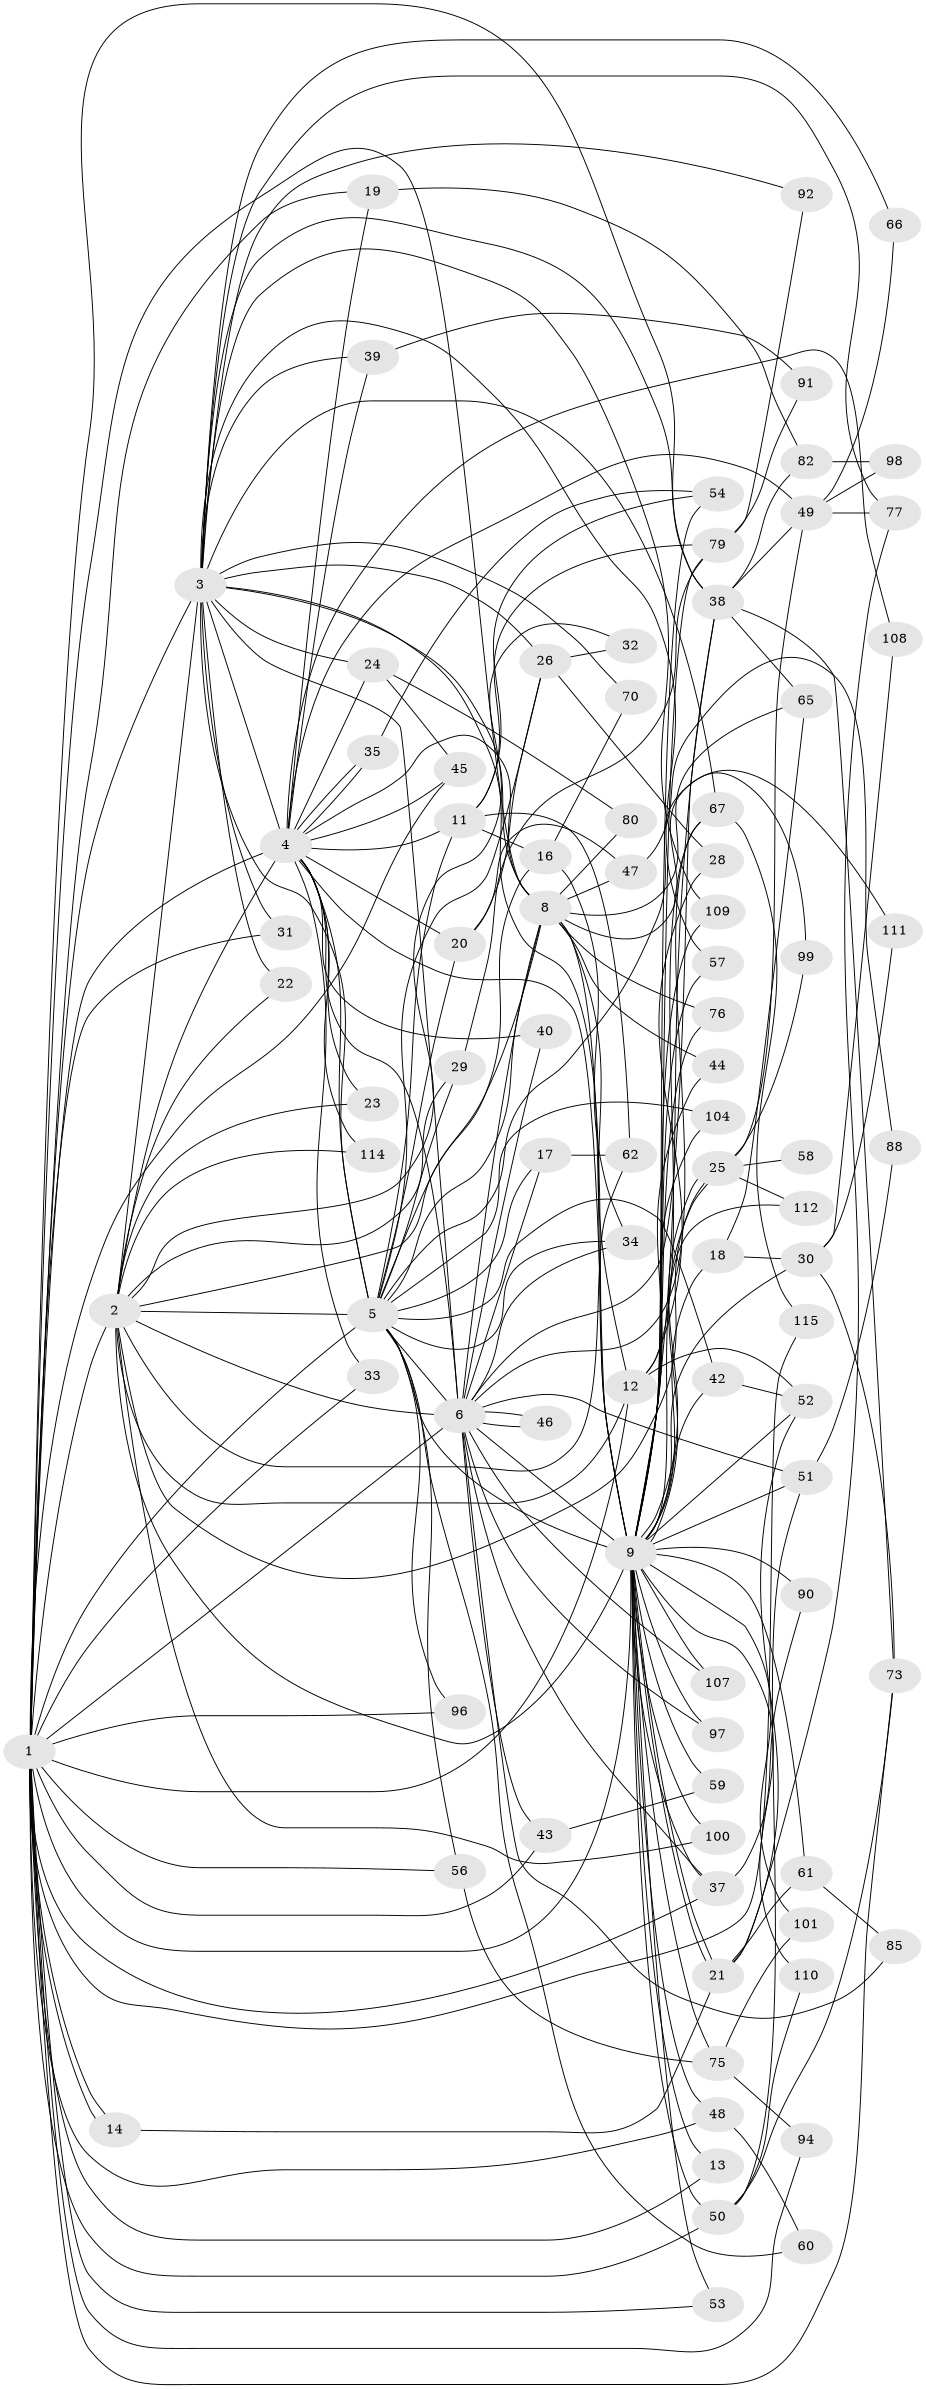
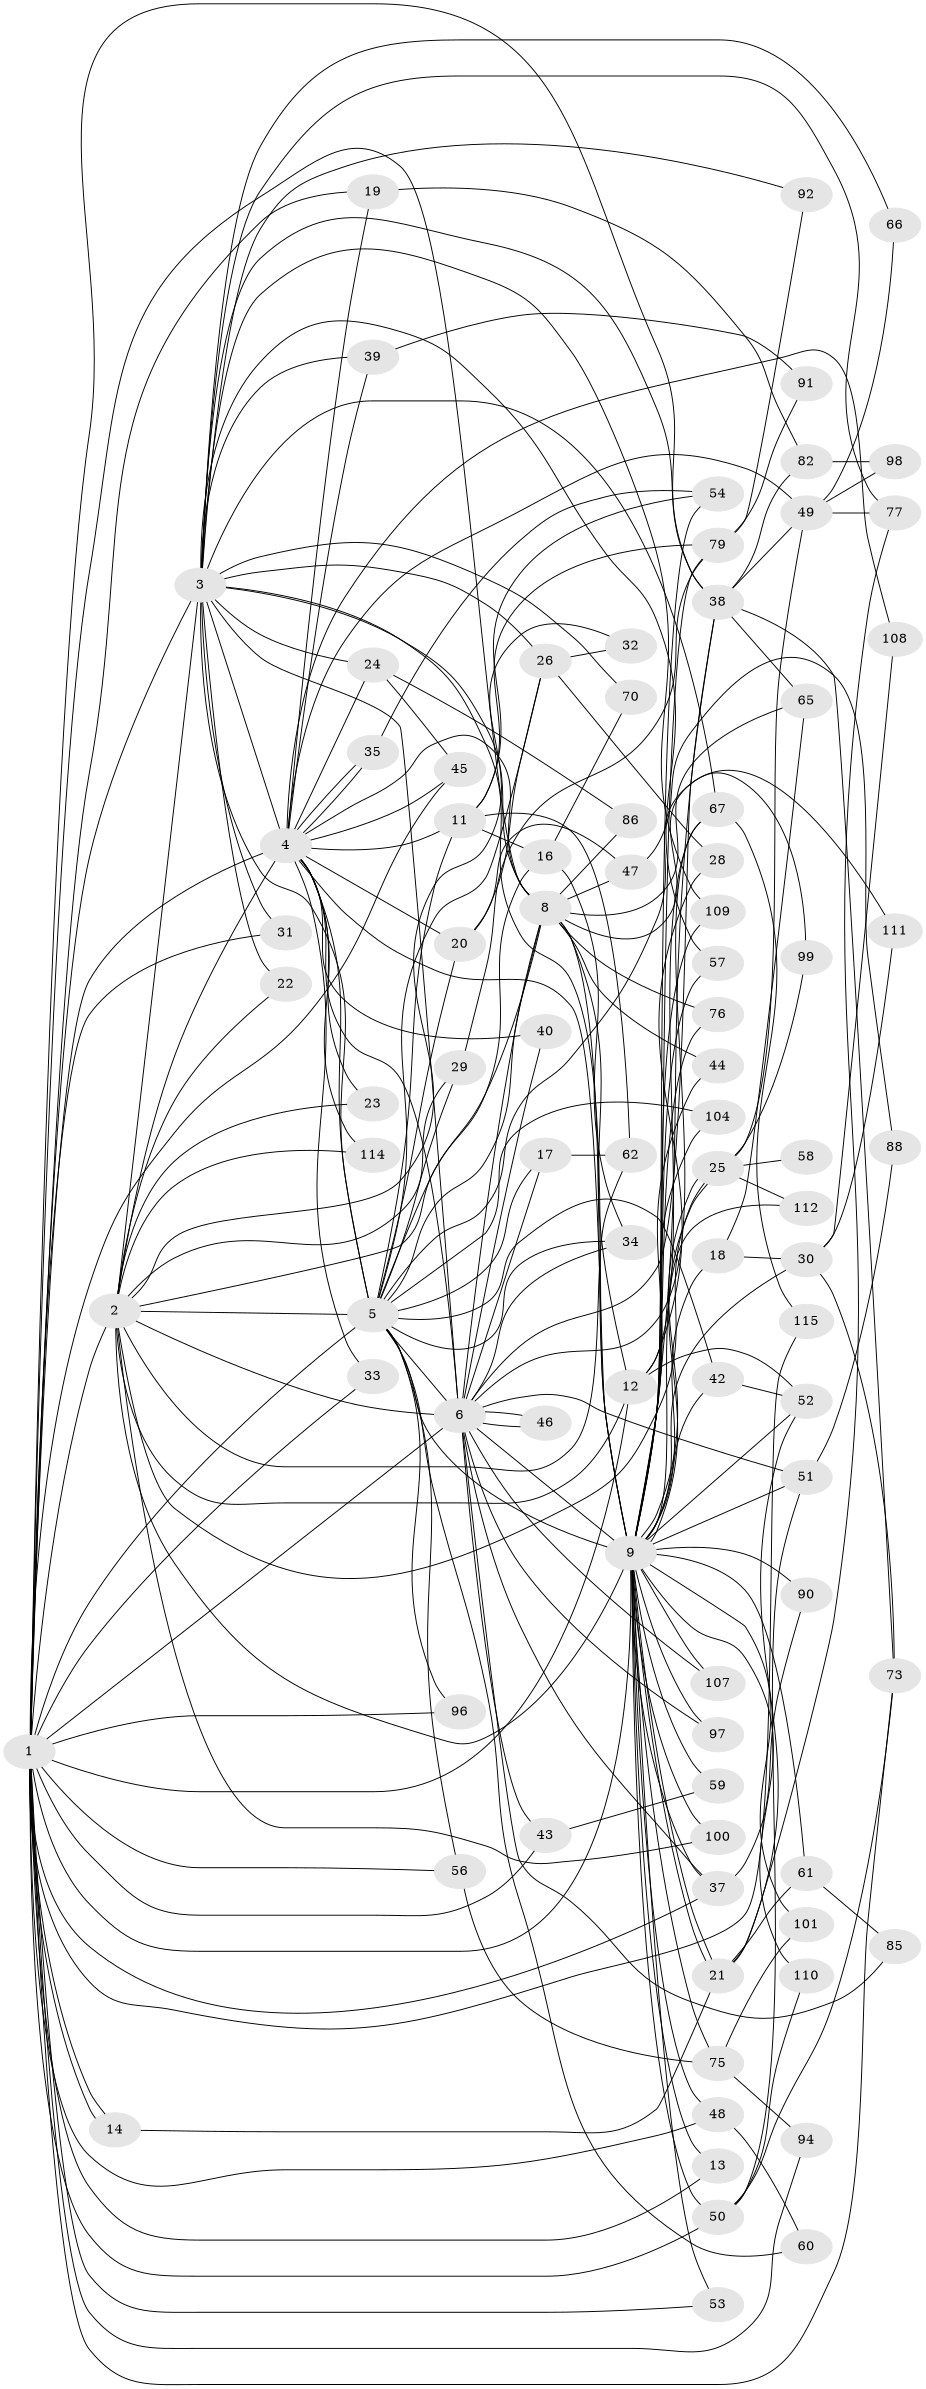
(631, 821) -> (631, 821)
